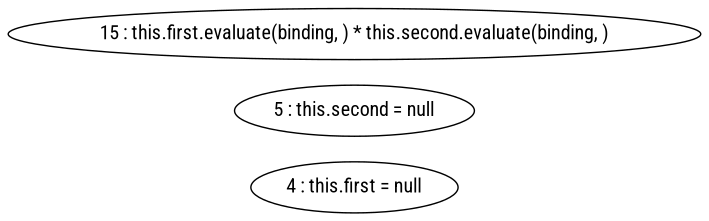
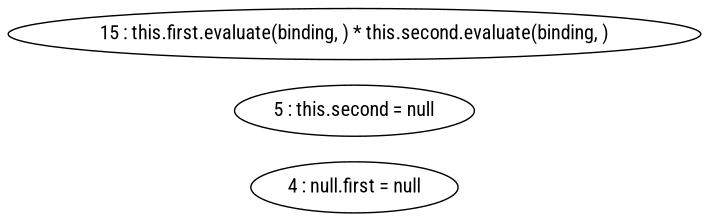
(354, 187) -> (354, 187)
